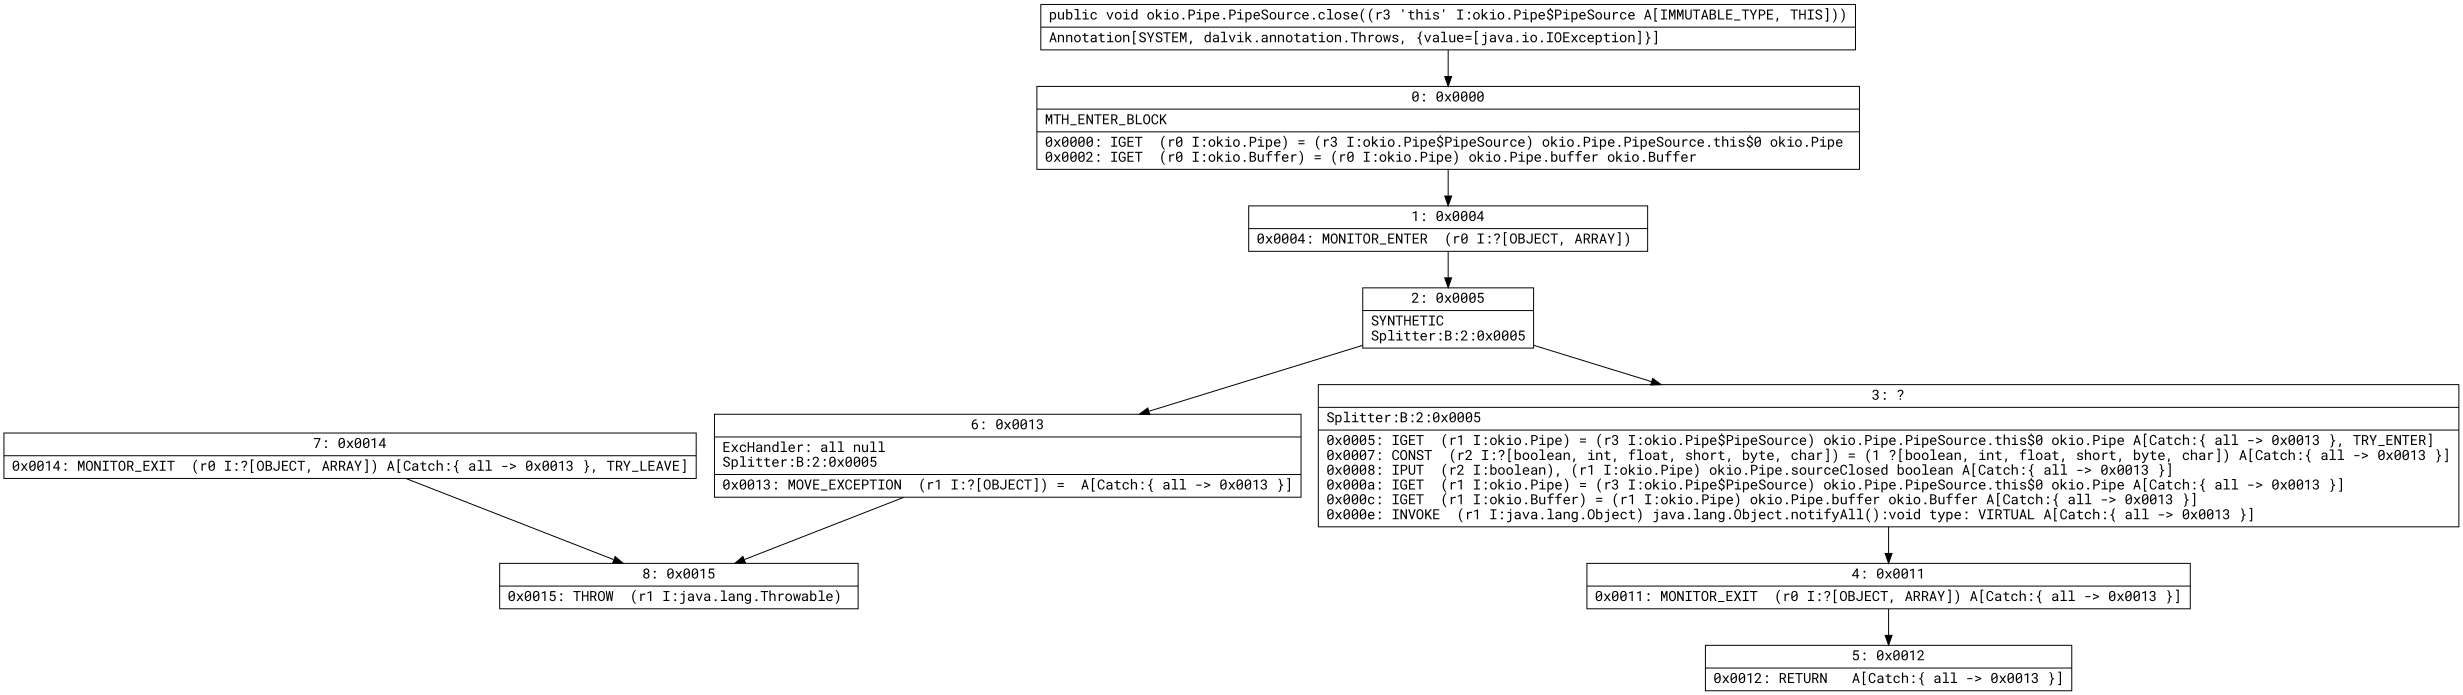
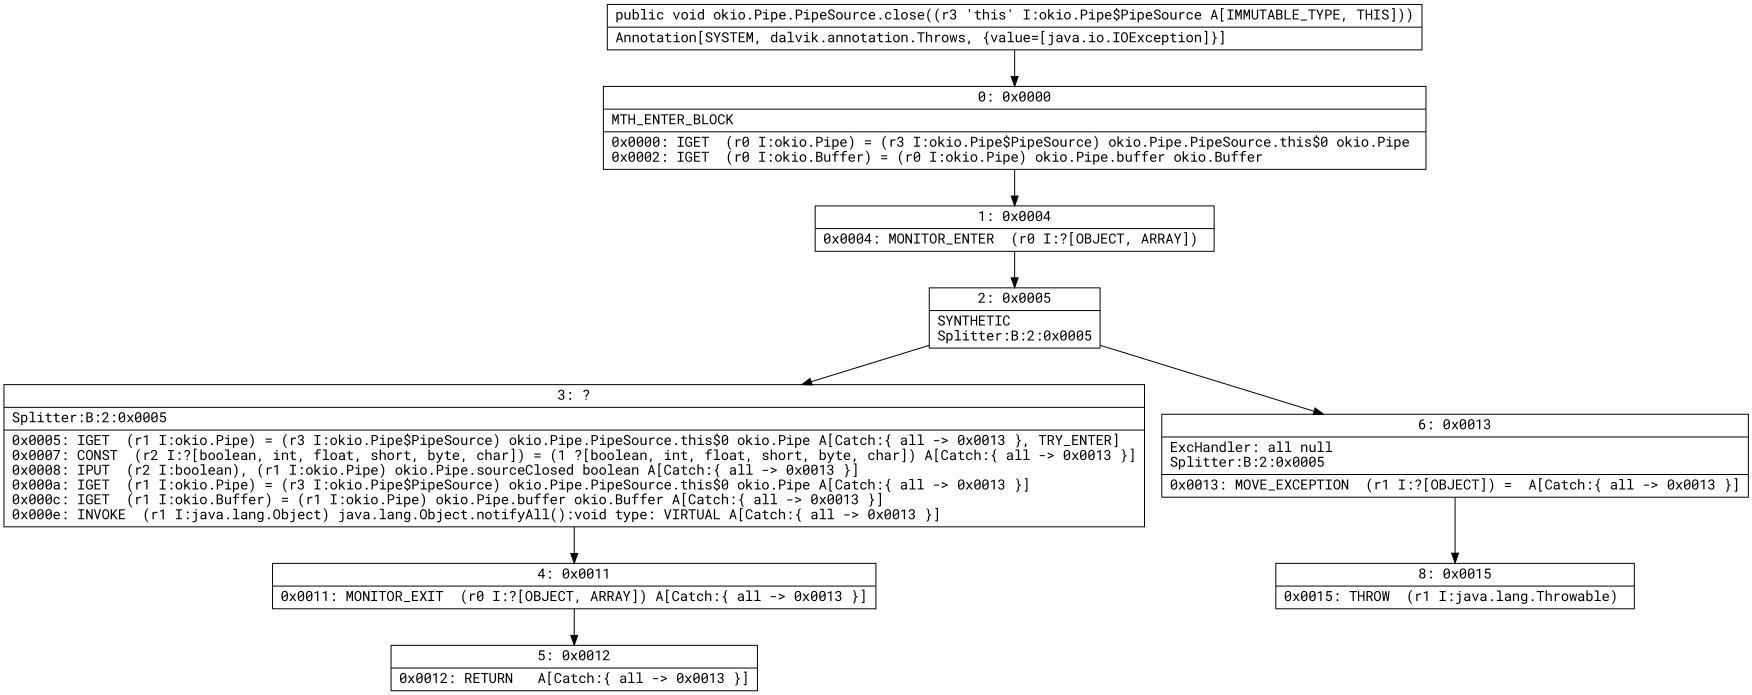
(350, 456) -> none
